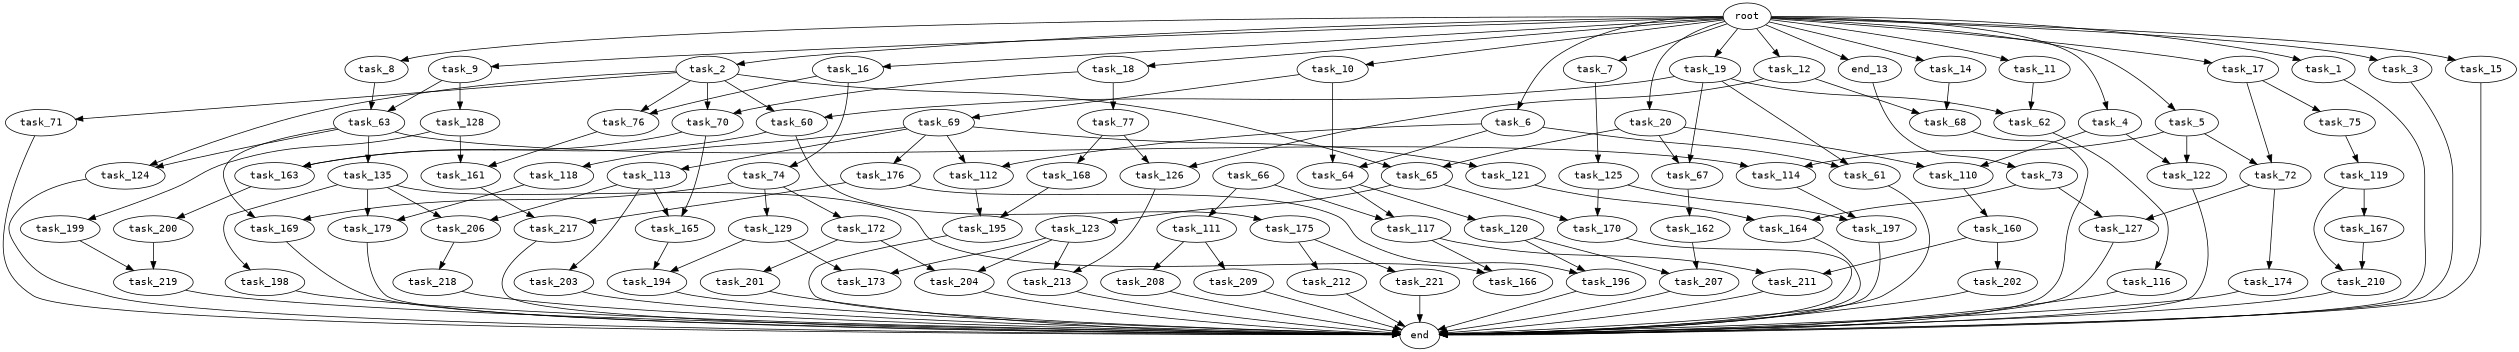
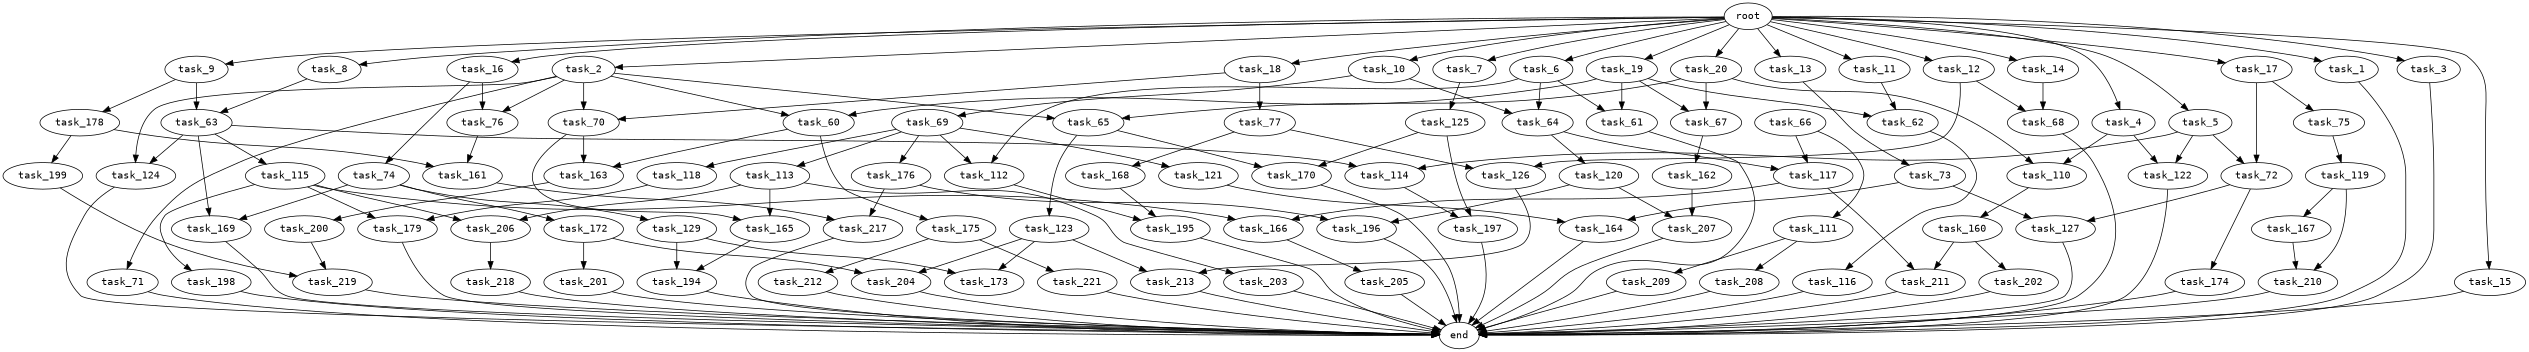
(1870, 69) -> (1790, 69)
(460, 123) -> (80, 123)
(368, 176) -> (285, 176)
none -> (1385, 282)
